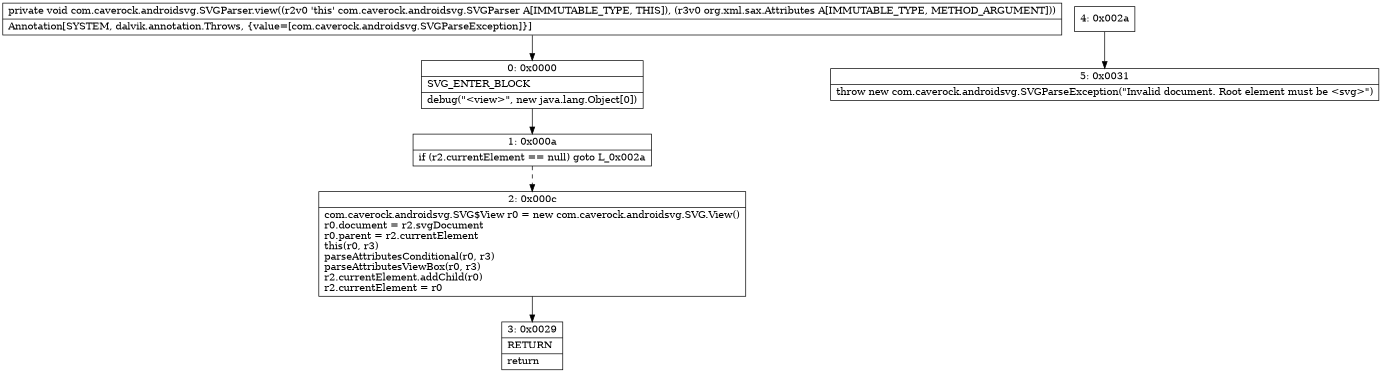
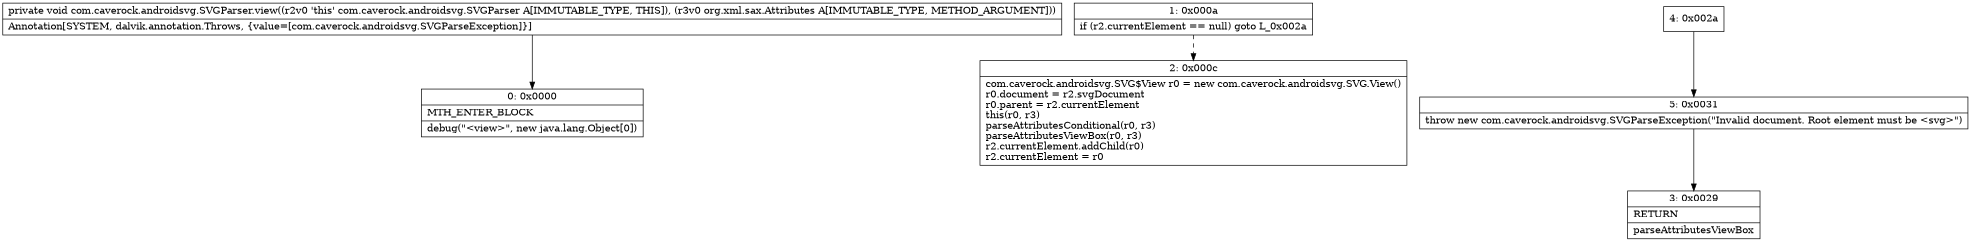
(479, 84) -> (480, 113)
(532, 118) -> none
(532, 306) -> (1694, 156)
(523, 361) -> (1694, 230)
